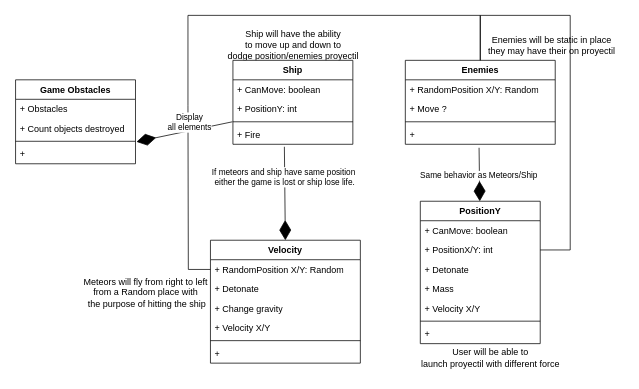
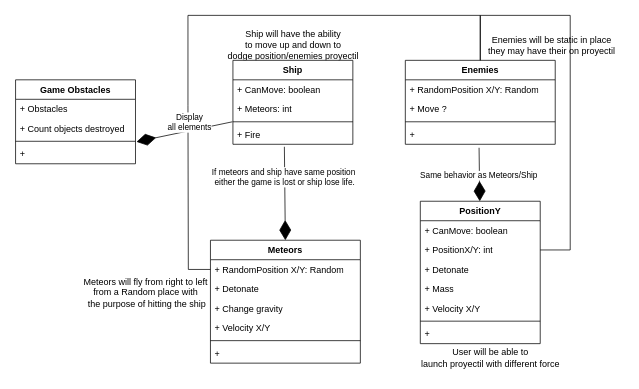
(271, 110) -> (268, 110)
(285, 251) -> (285, 251)
